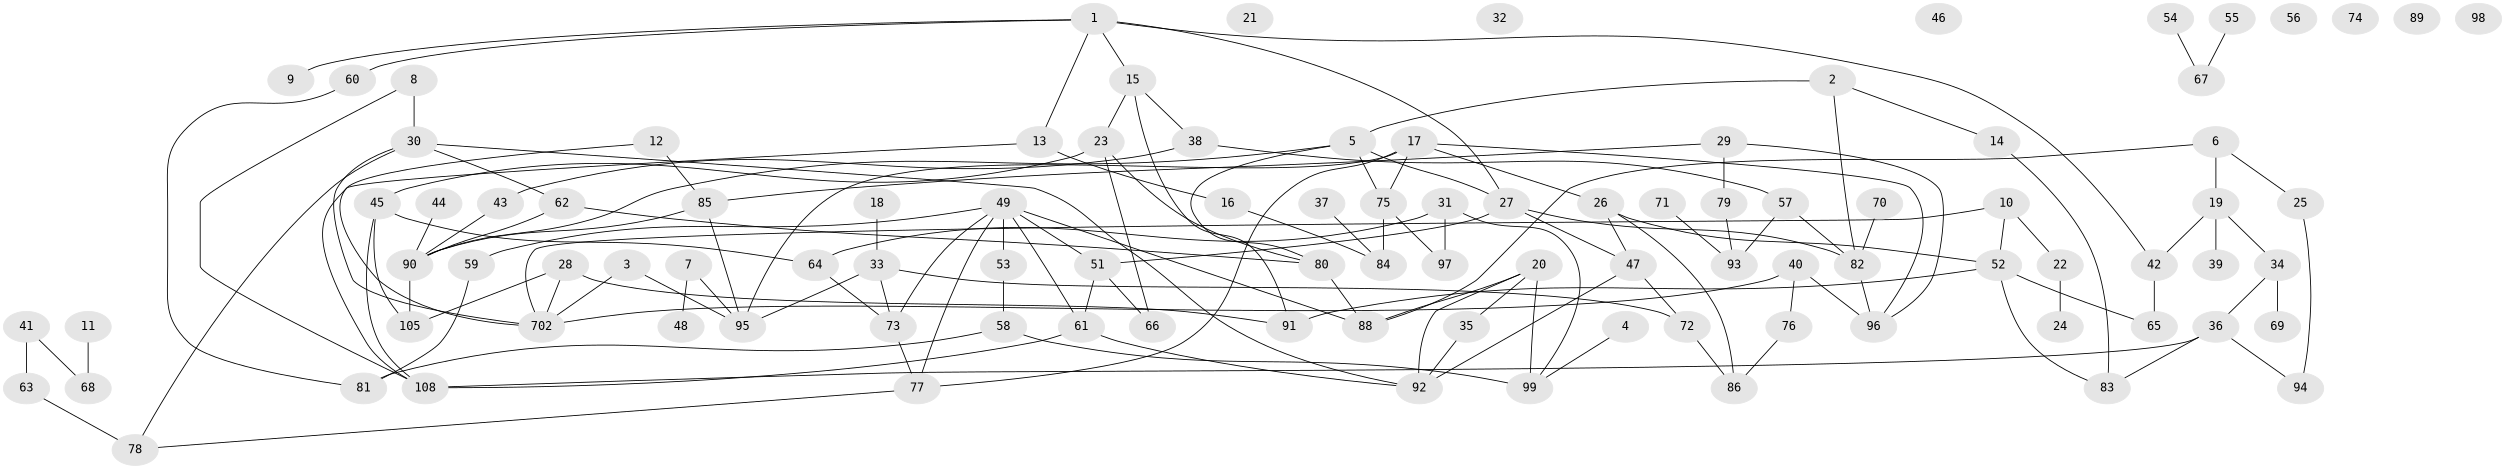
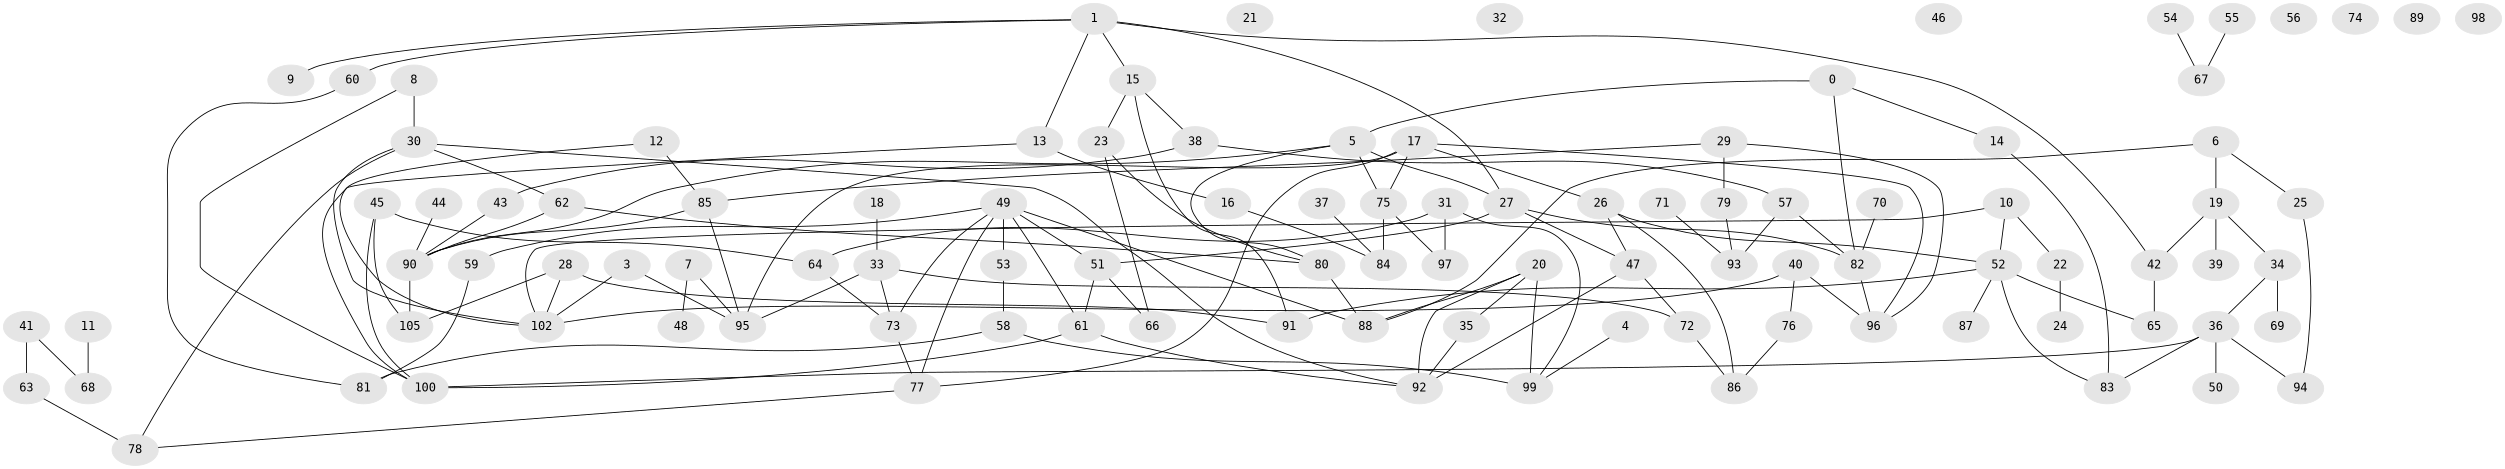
(1833, 80) -> (1833, 80)
(722, 171) -> none
(542, 327) -> (542, 327)
none -> (1966, 327)
(425, 388) -> (425, 388)
none -> (2216, 388)
